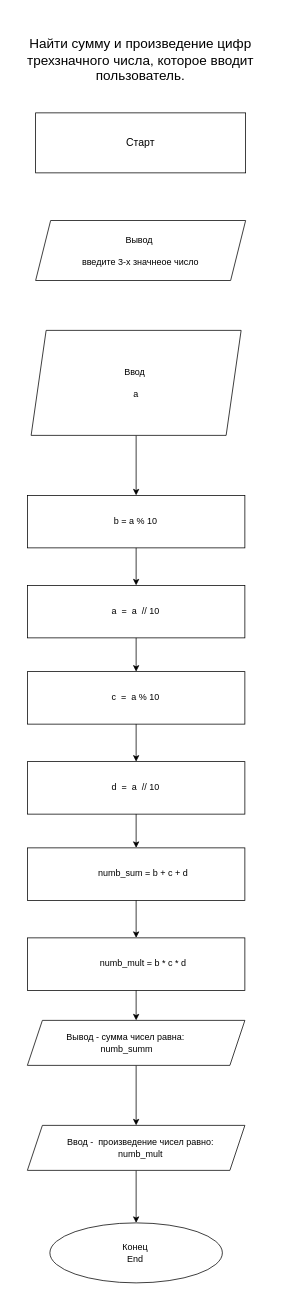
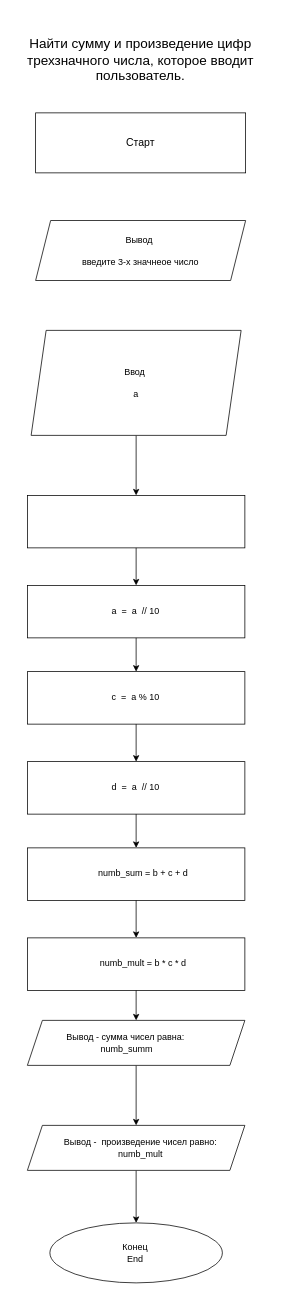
(136, 521) -> none
(141, 1148) -> (141, 1148)
